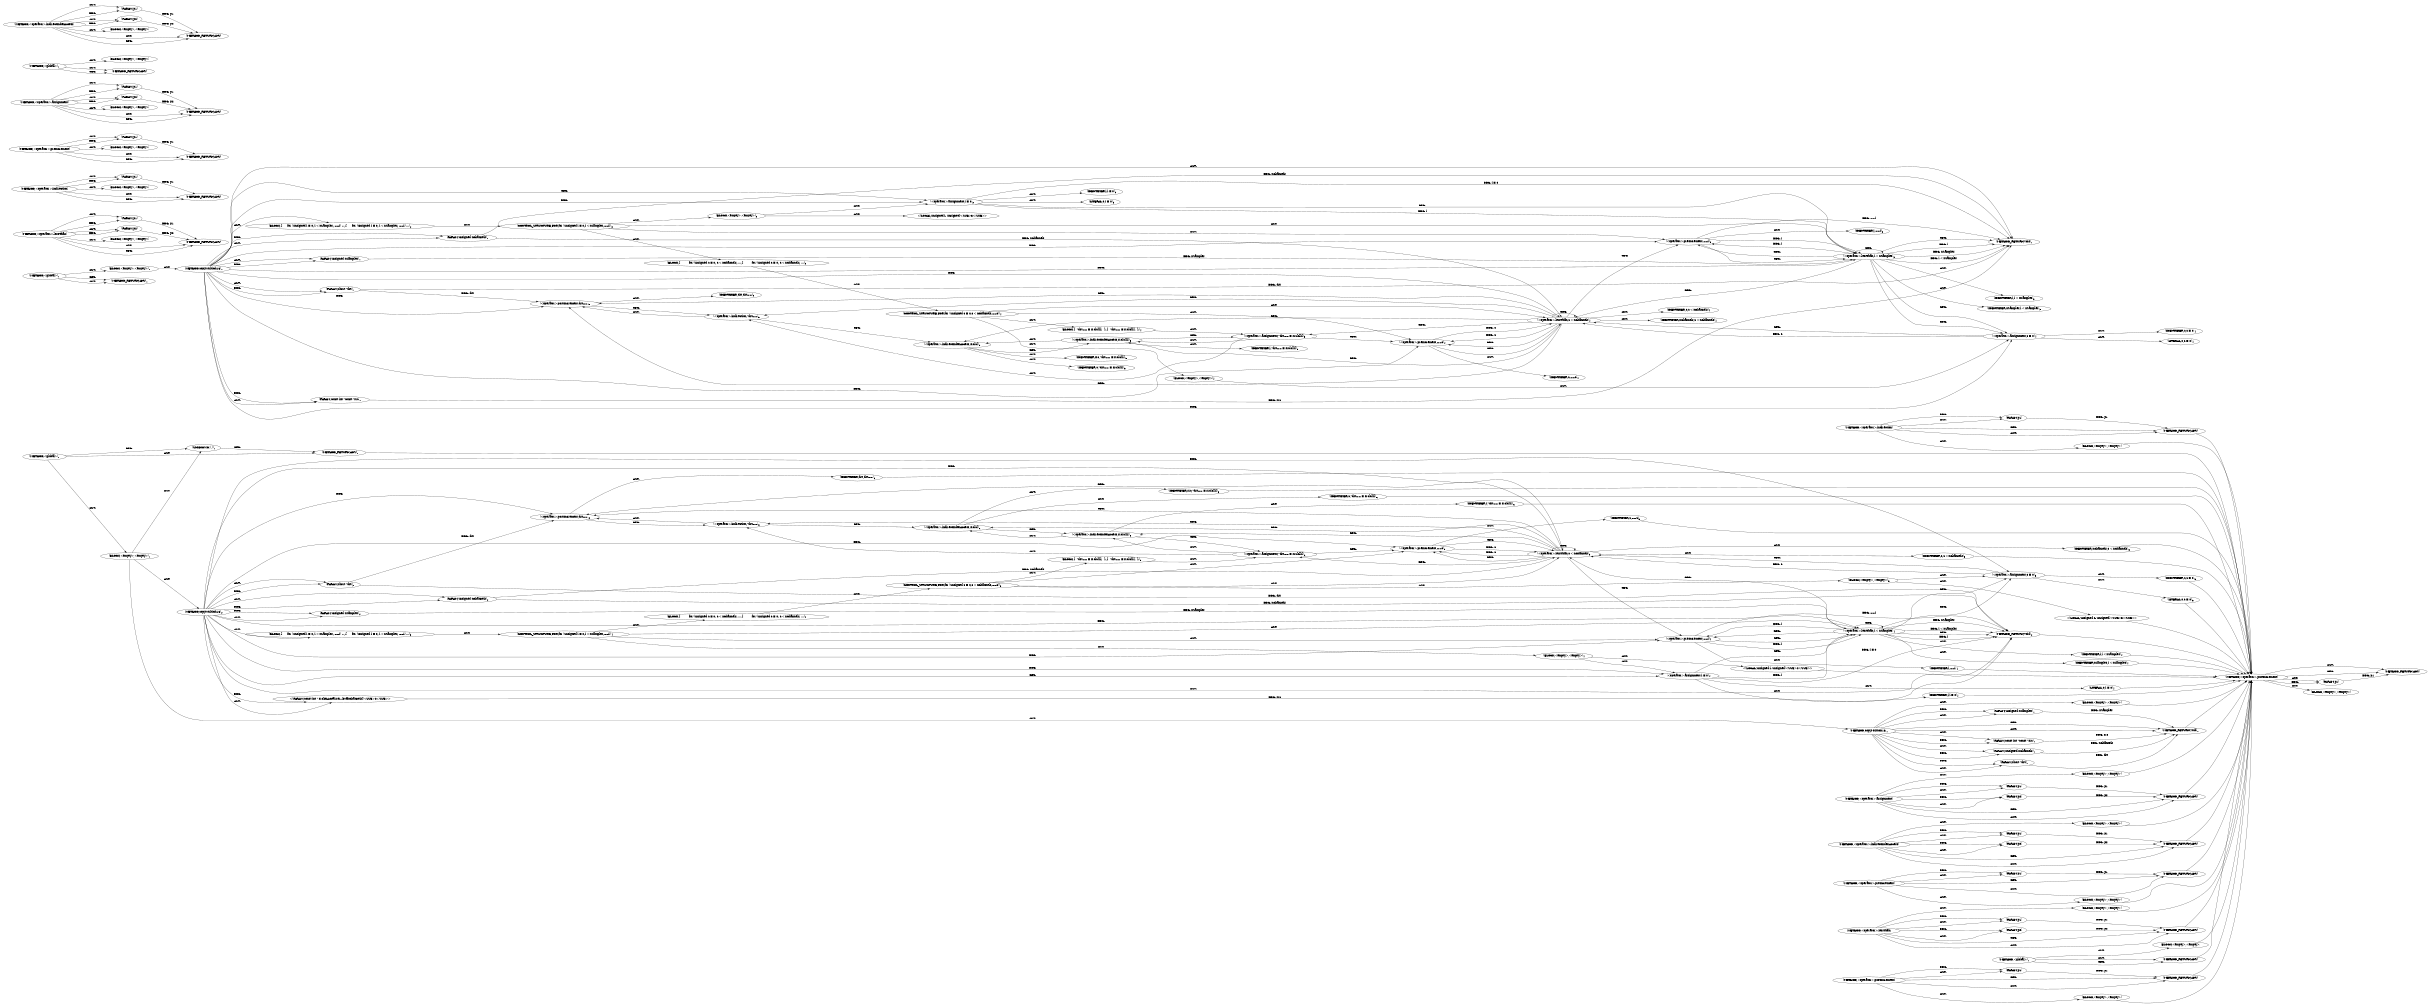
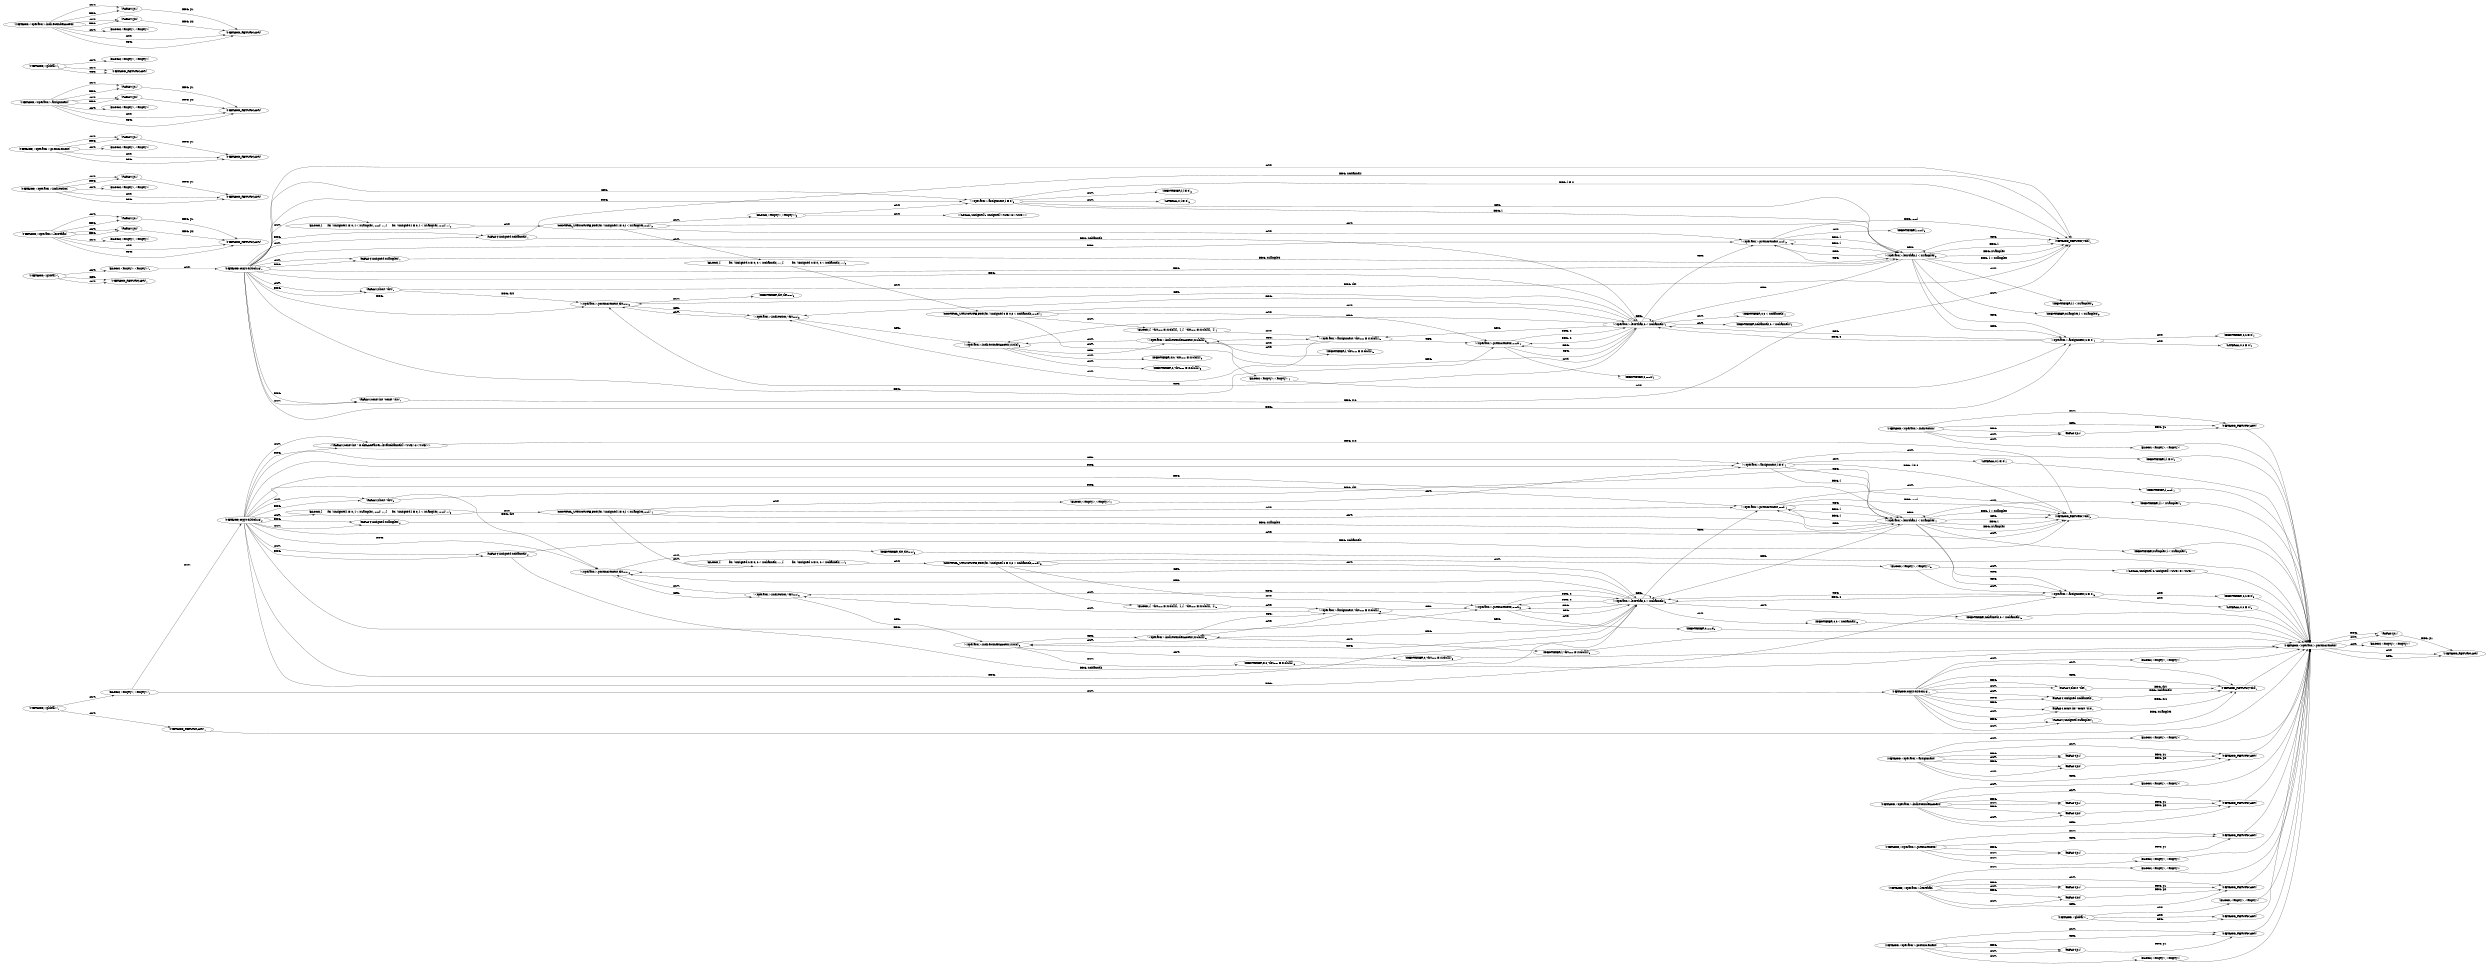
(204, 448) -> none
(1778, 669) -> none
